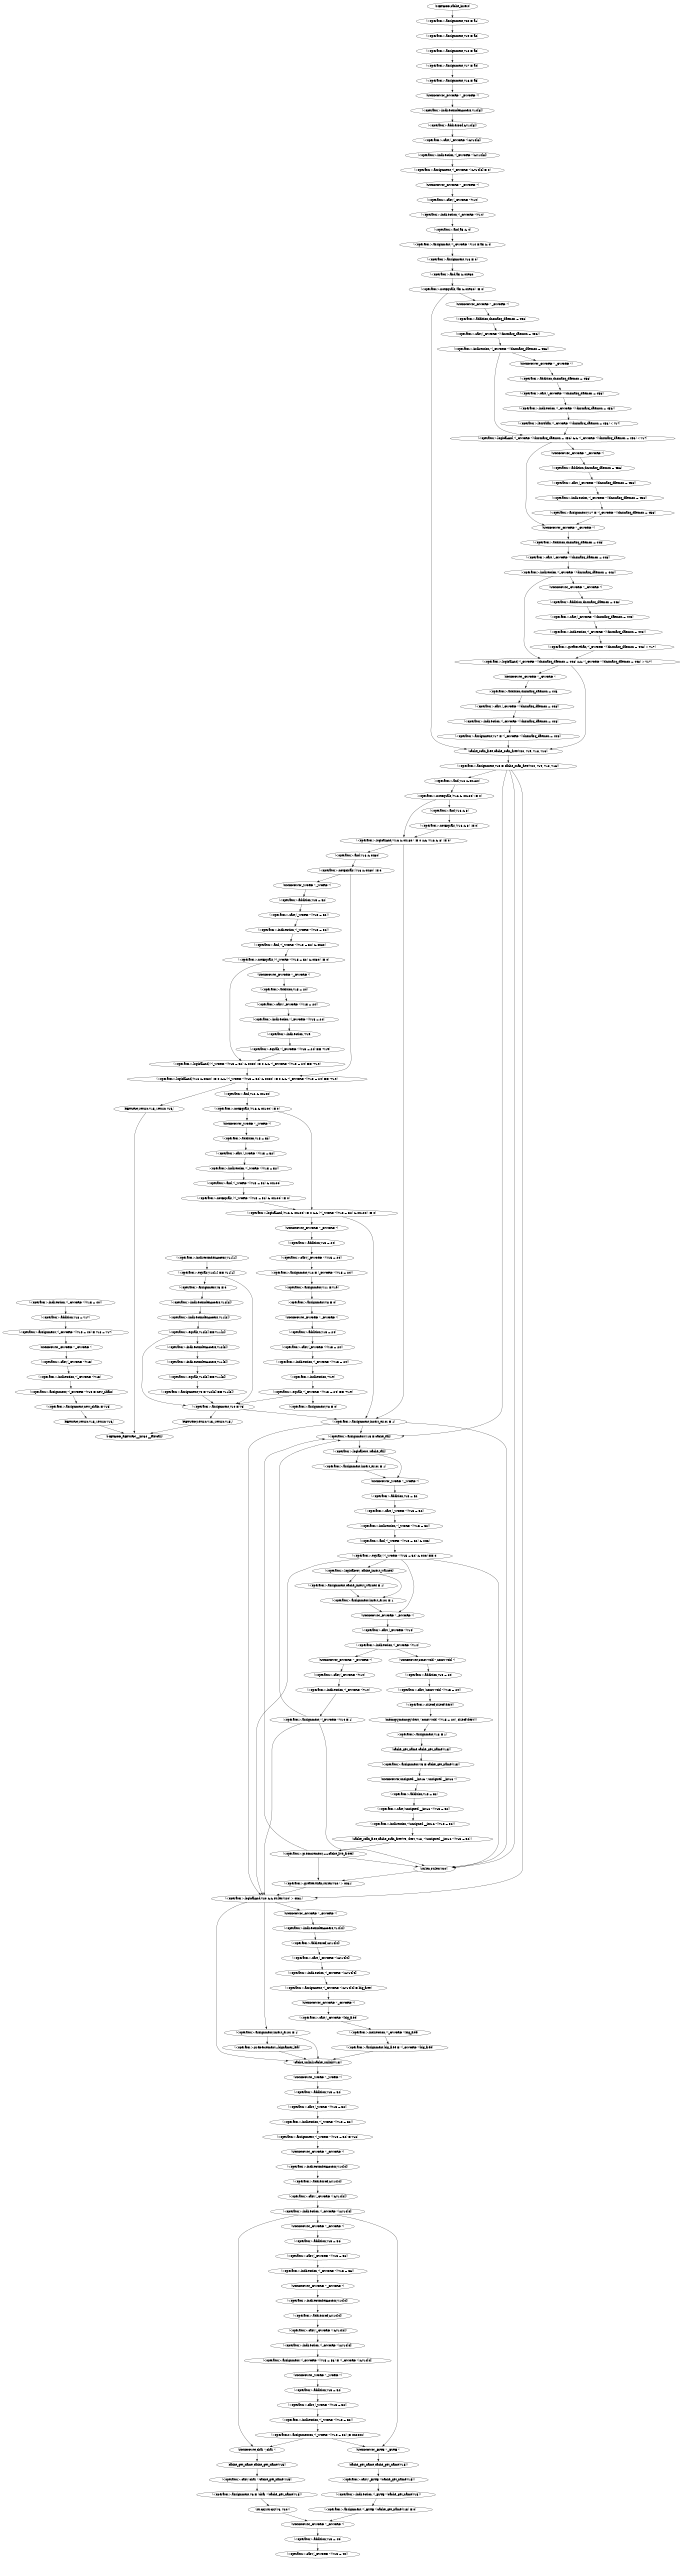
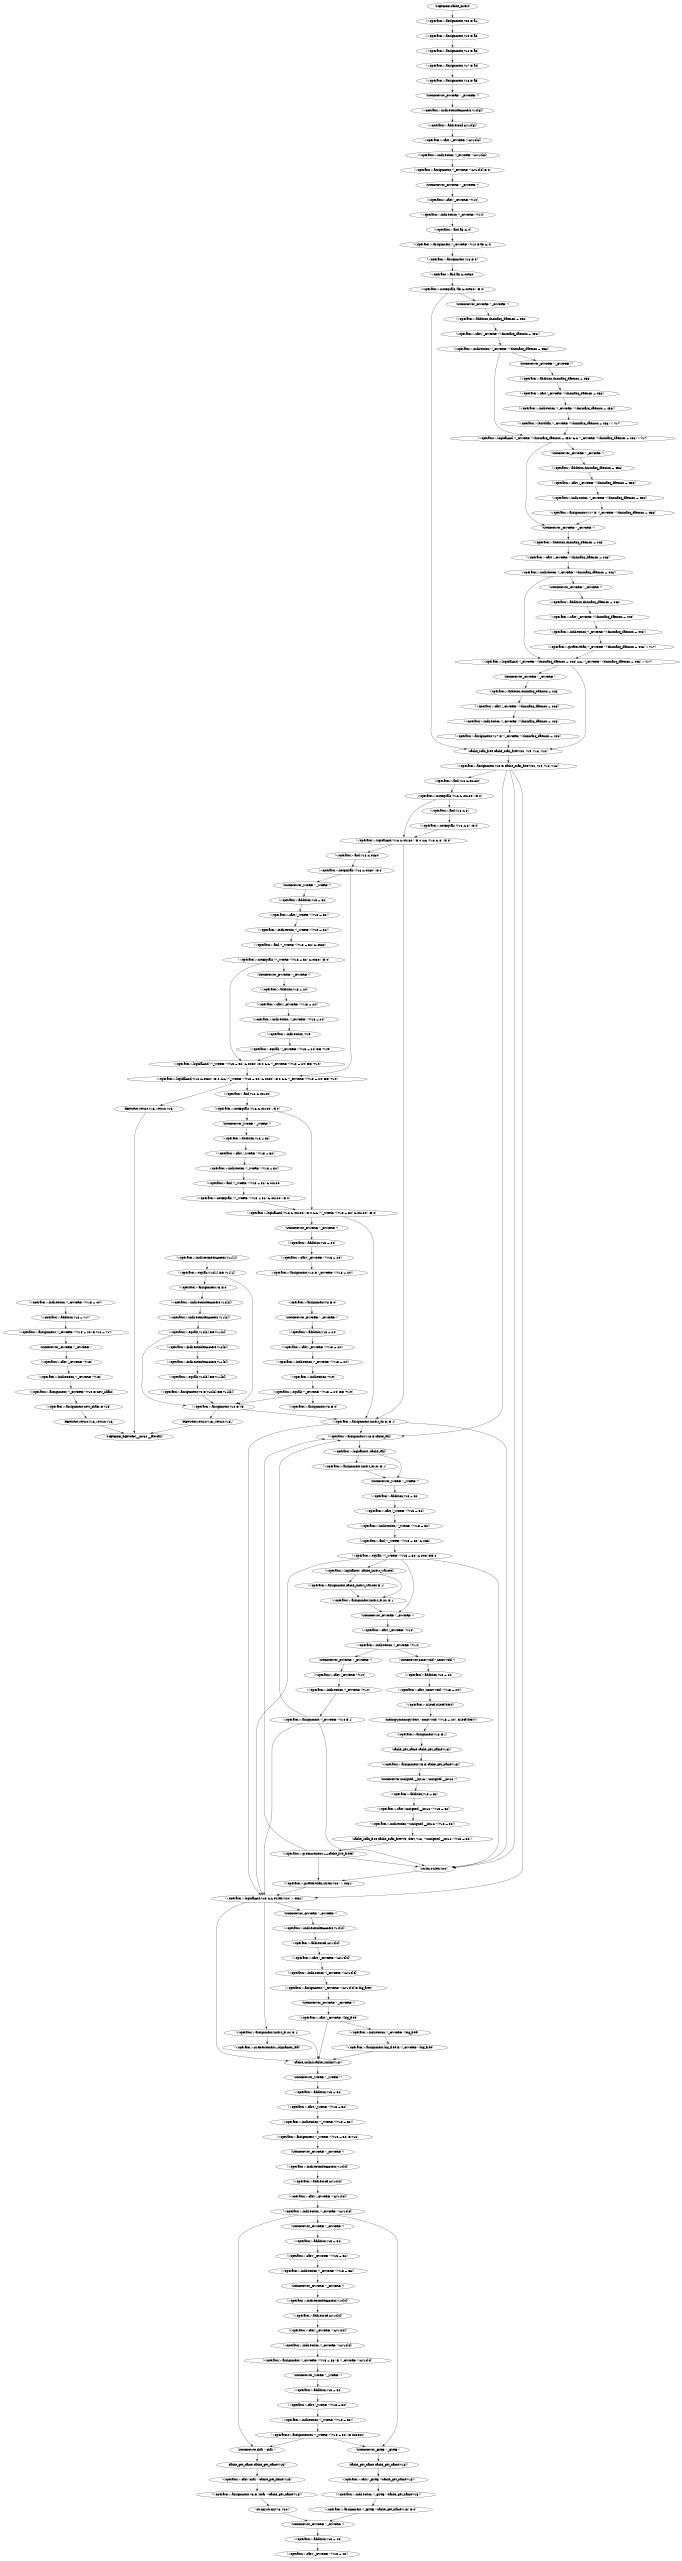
none -> (452, 43)
(287, 952) -> none
(312, 1288) -> none
(292, 2055) -> (323, 2039)
